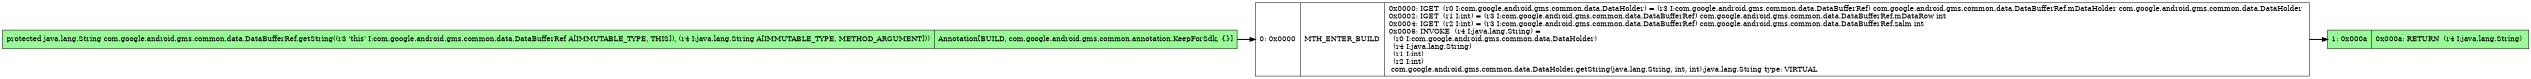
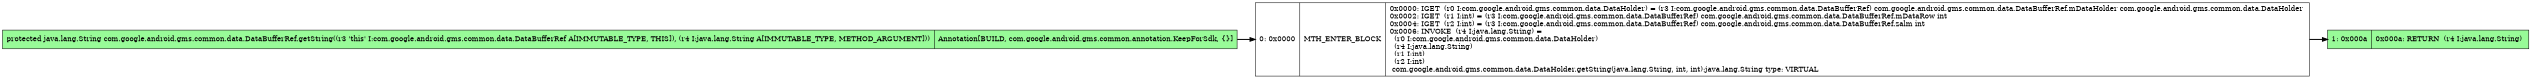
(1342, 39) -> (1343, 39)
